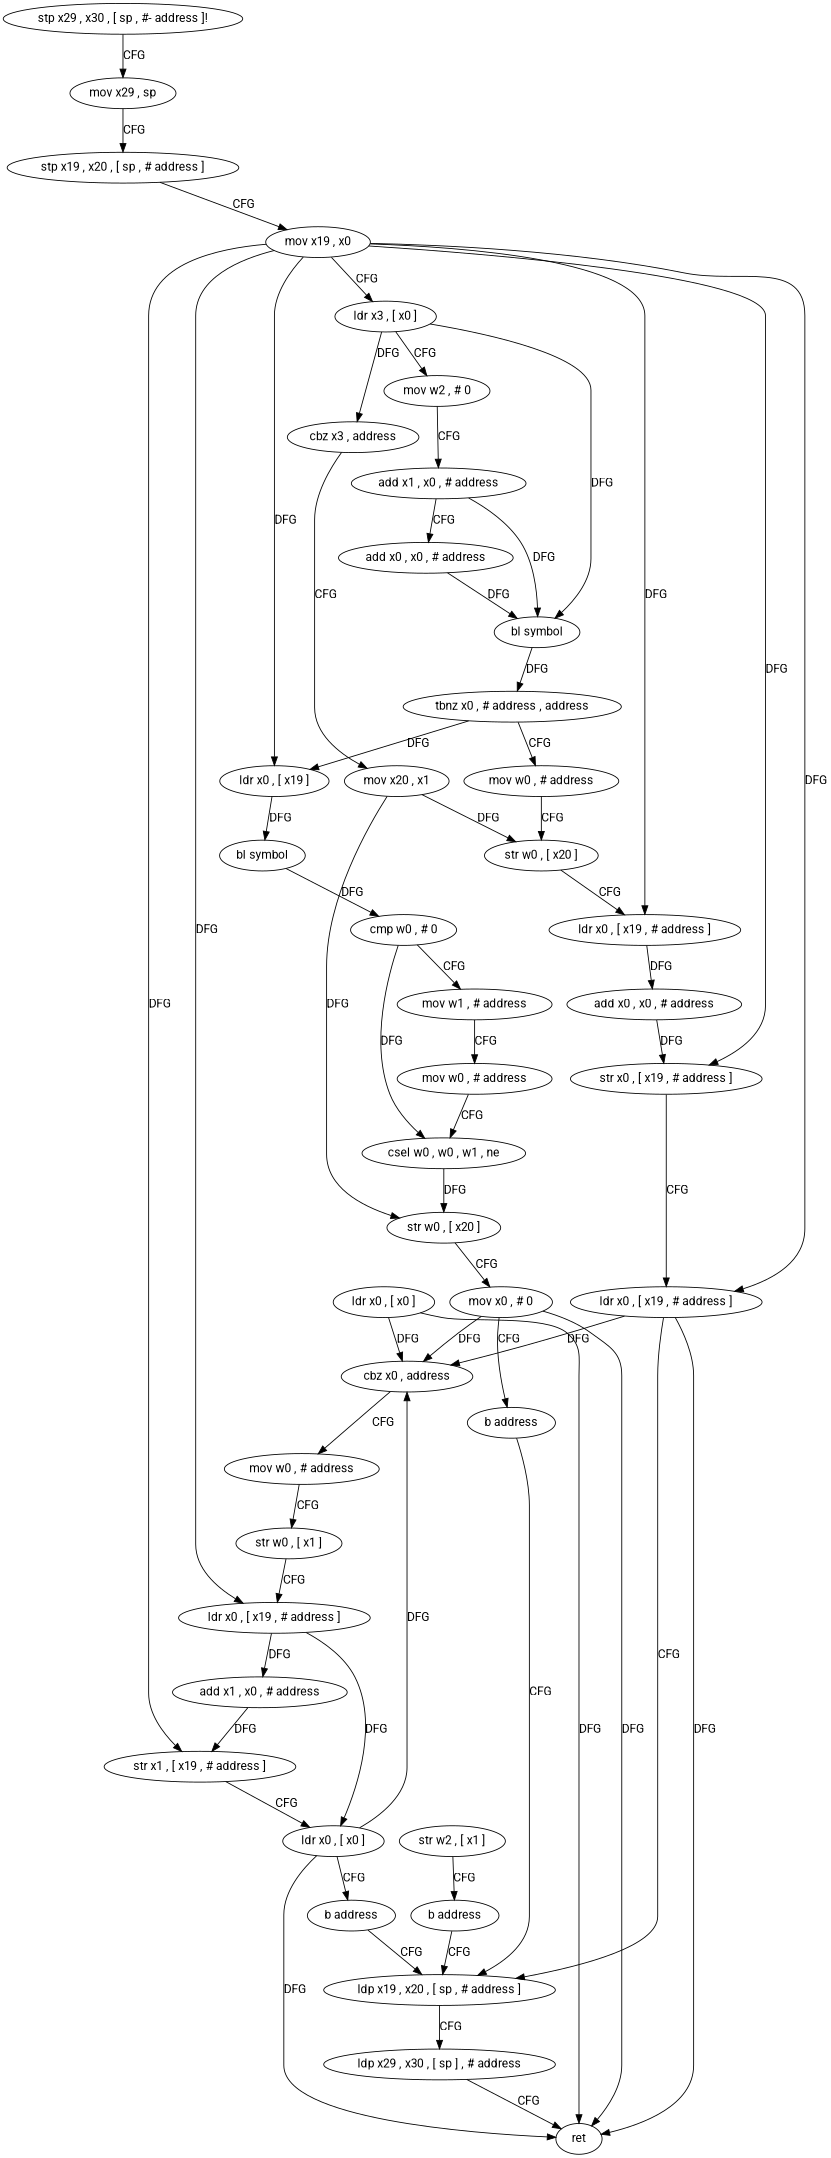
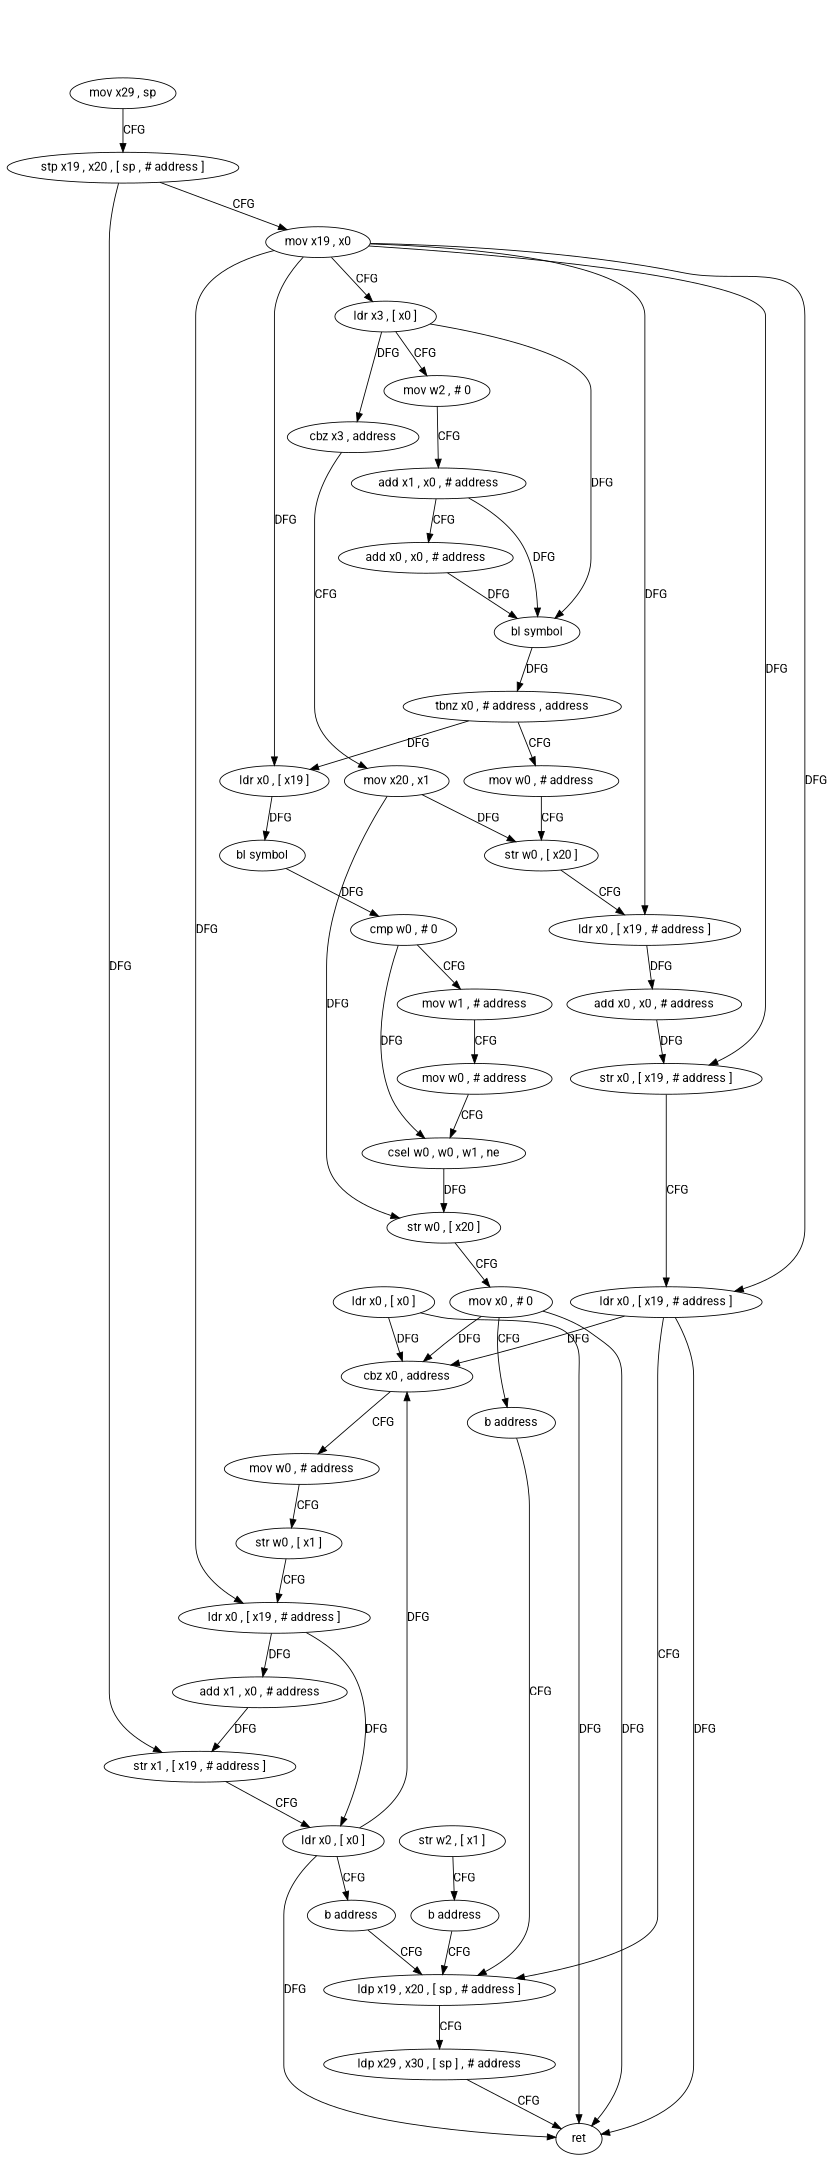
(123, 19) -> none
(149, 959) -> (109, 975)
